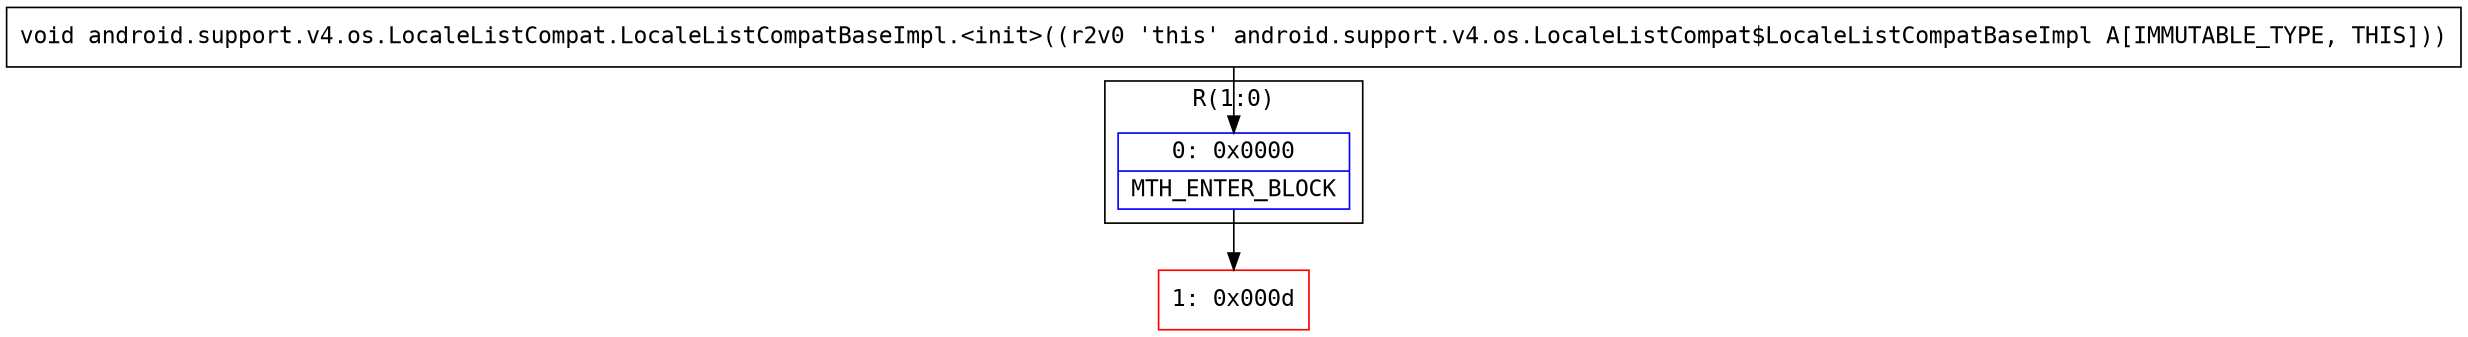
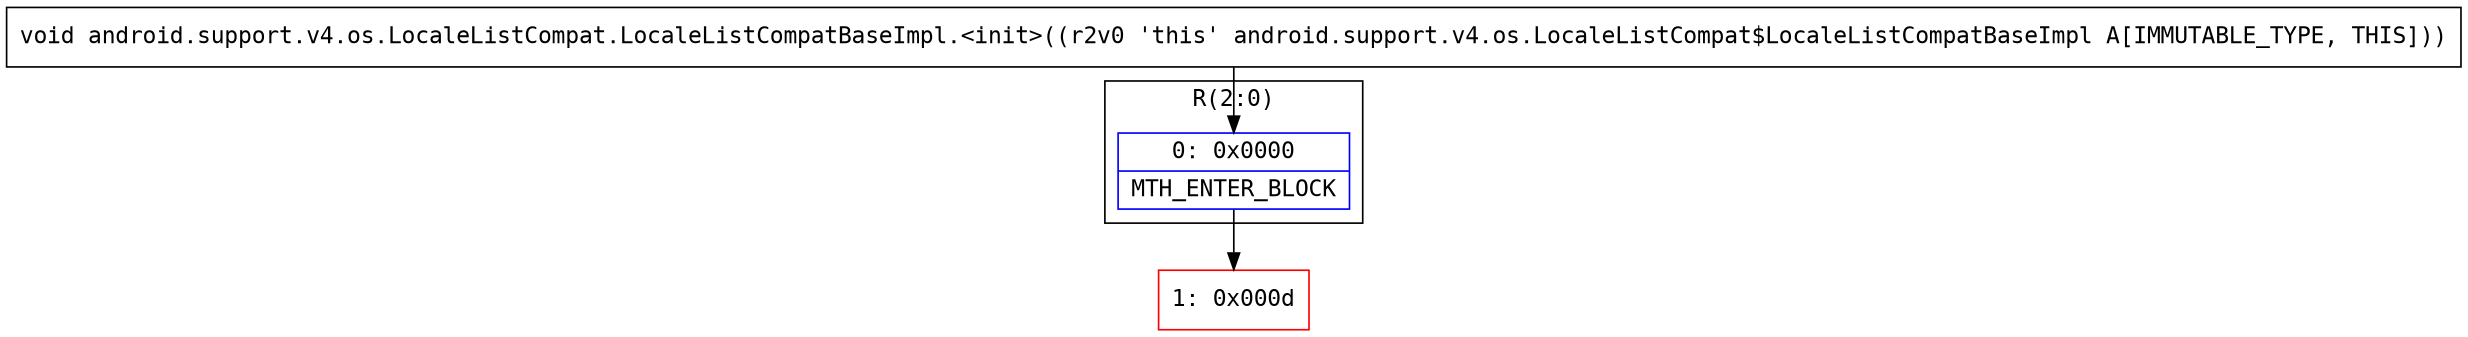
(1234, 100) -> (1234, 100)
